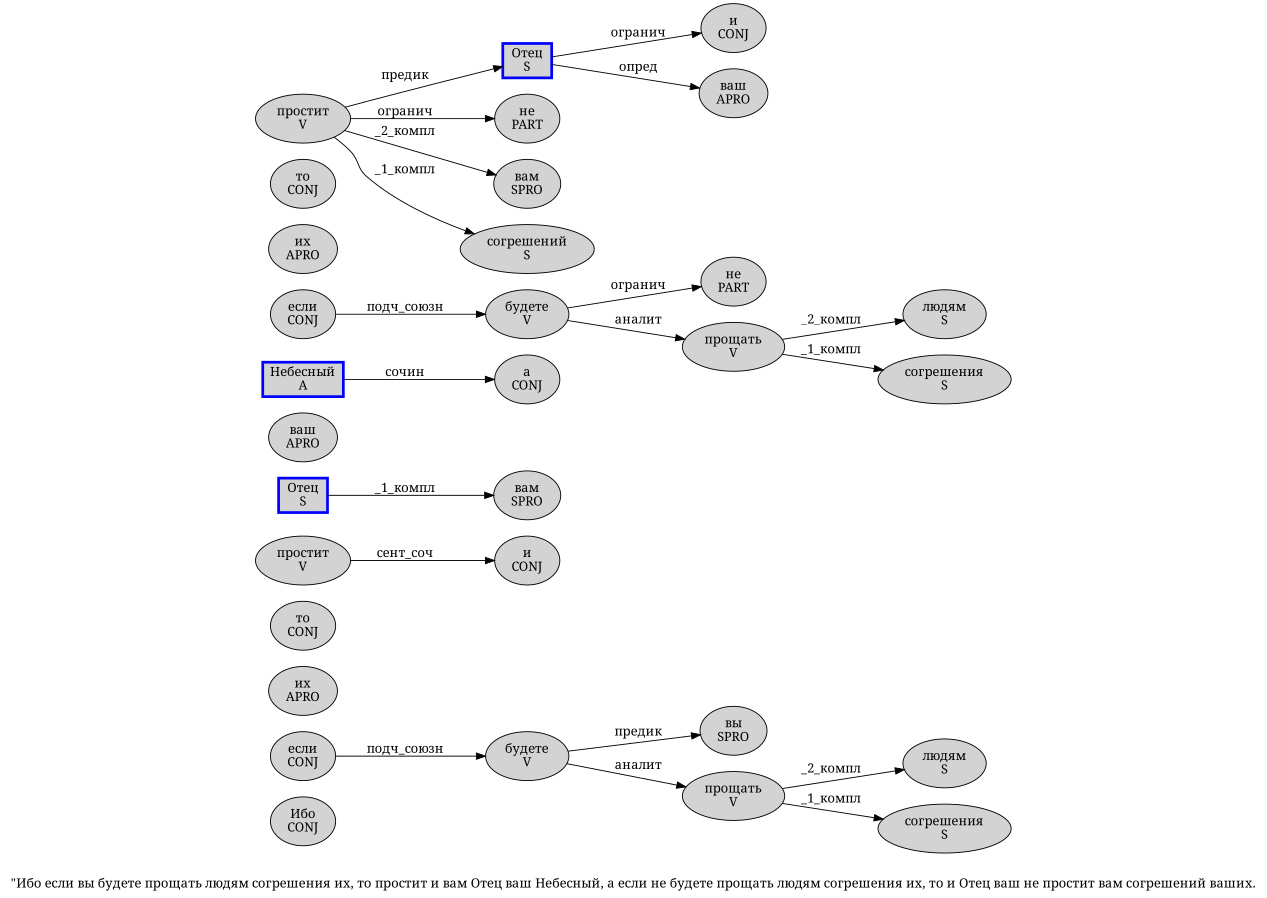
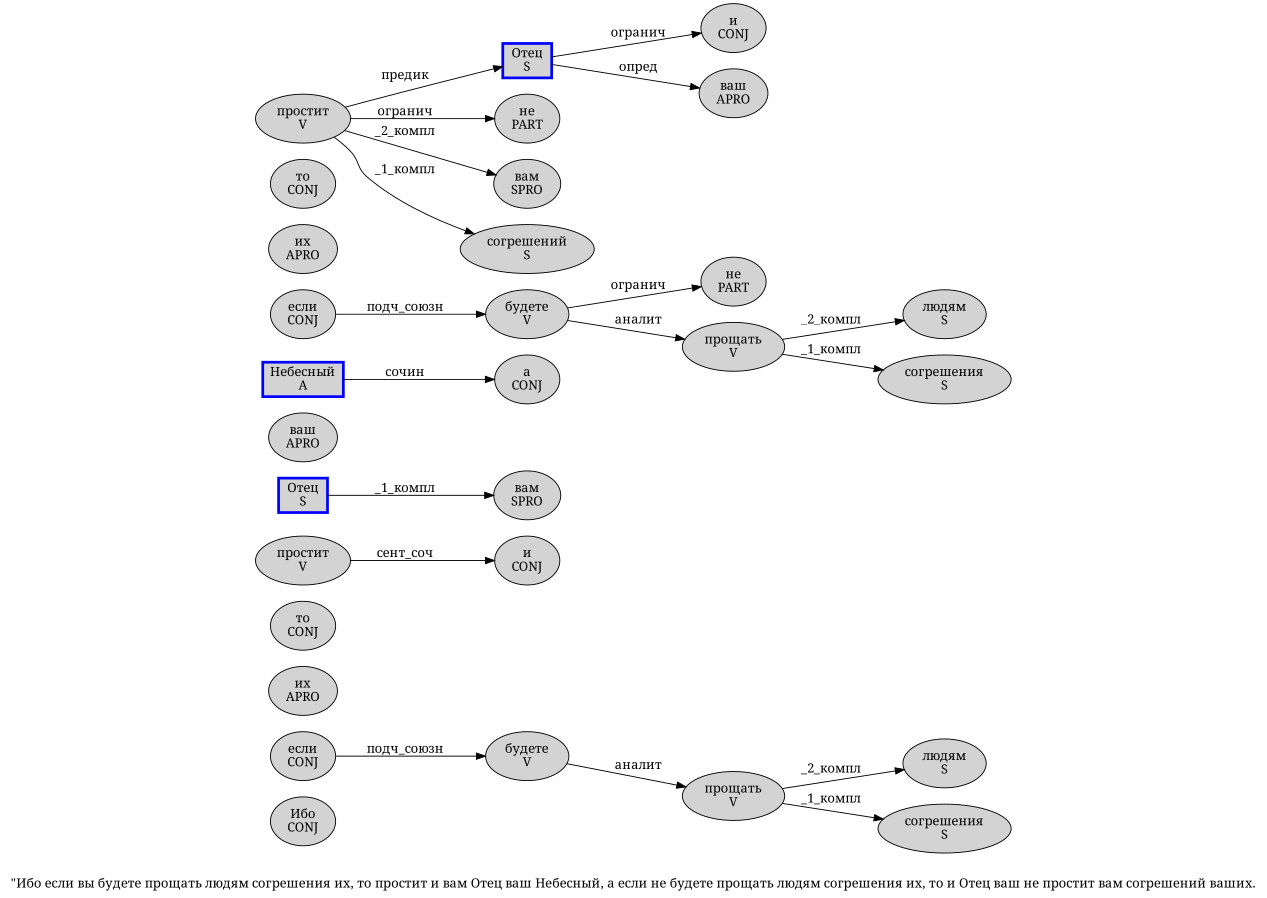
(734, 731) -> none
